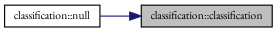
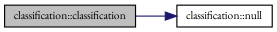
(115, 16) -> (151, 16)
